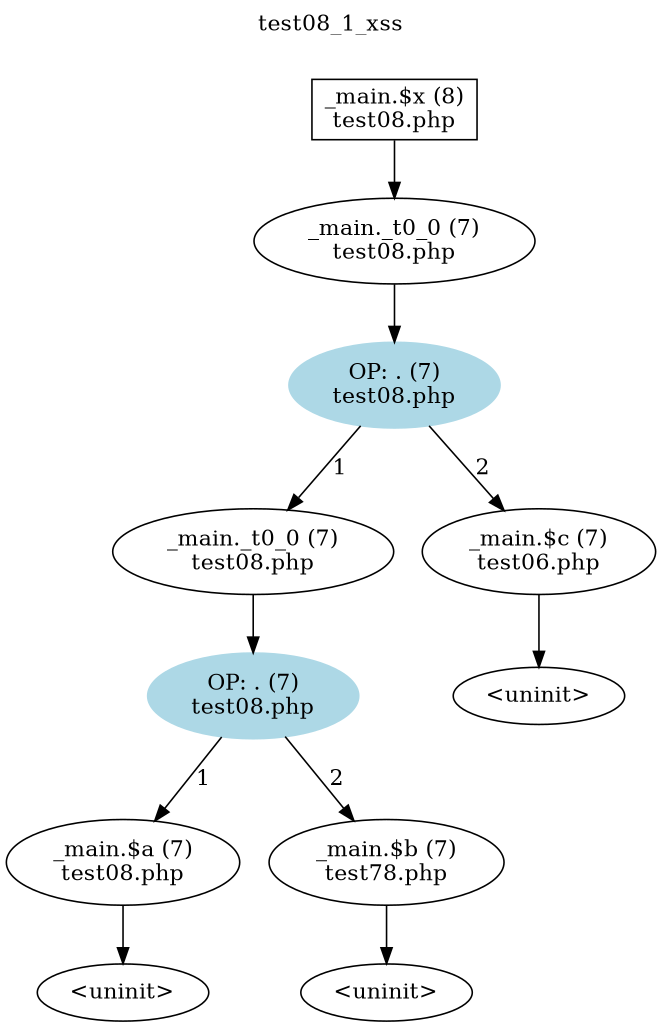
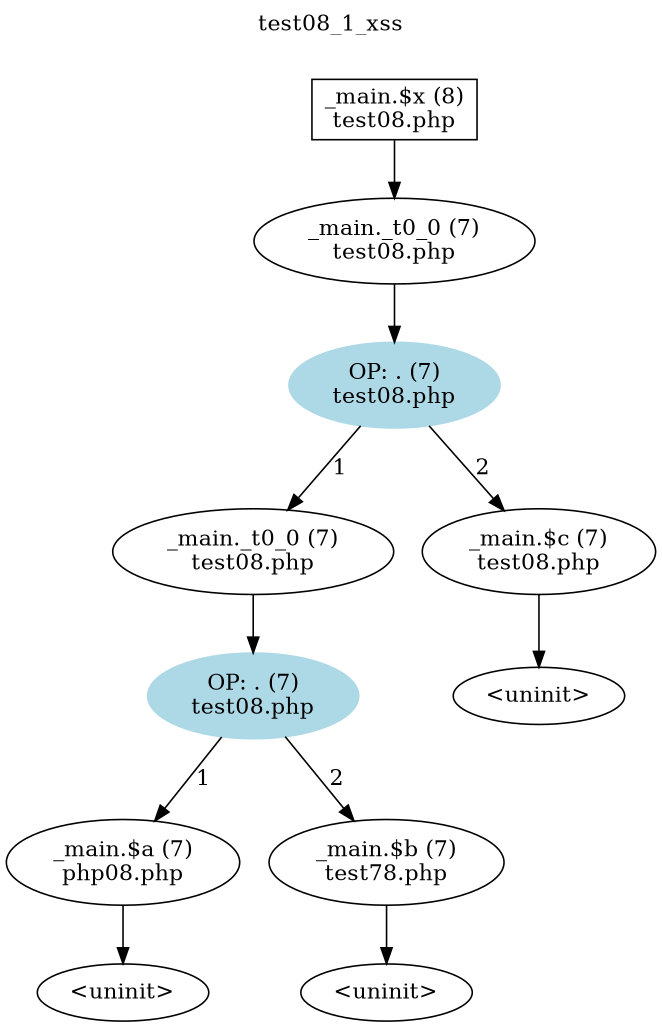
(539, 552) -> (539, 552)
(123, 862) -> (123, 862)
